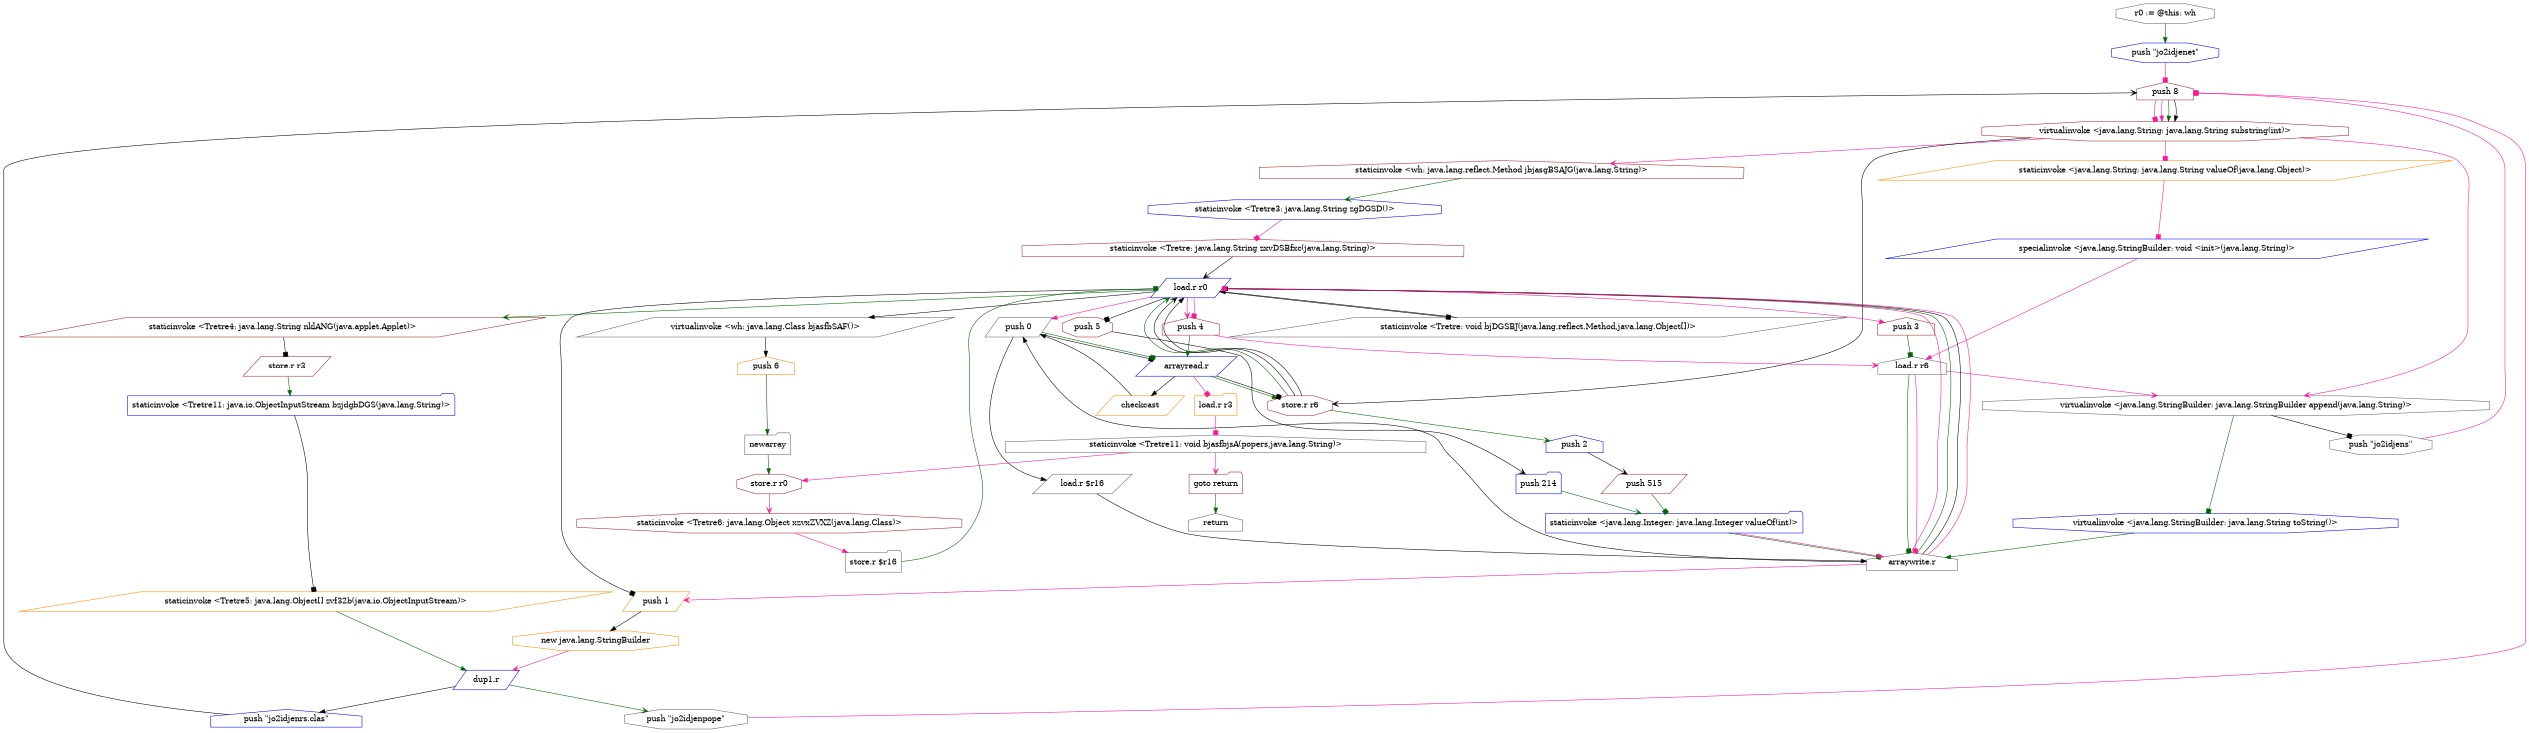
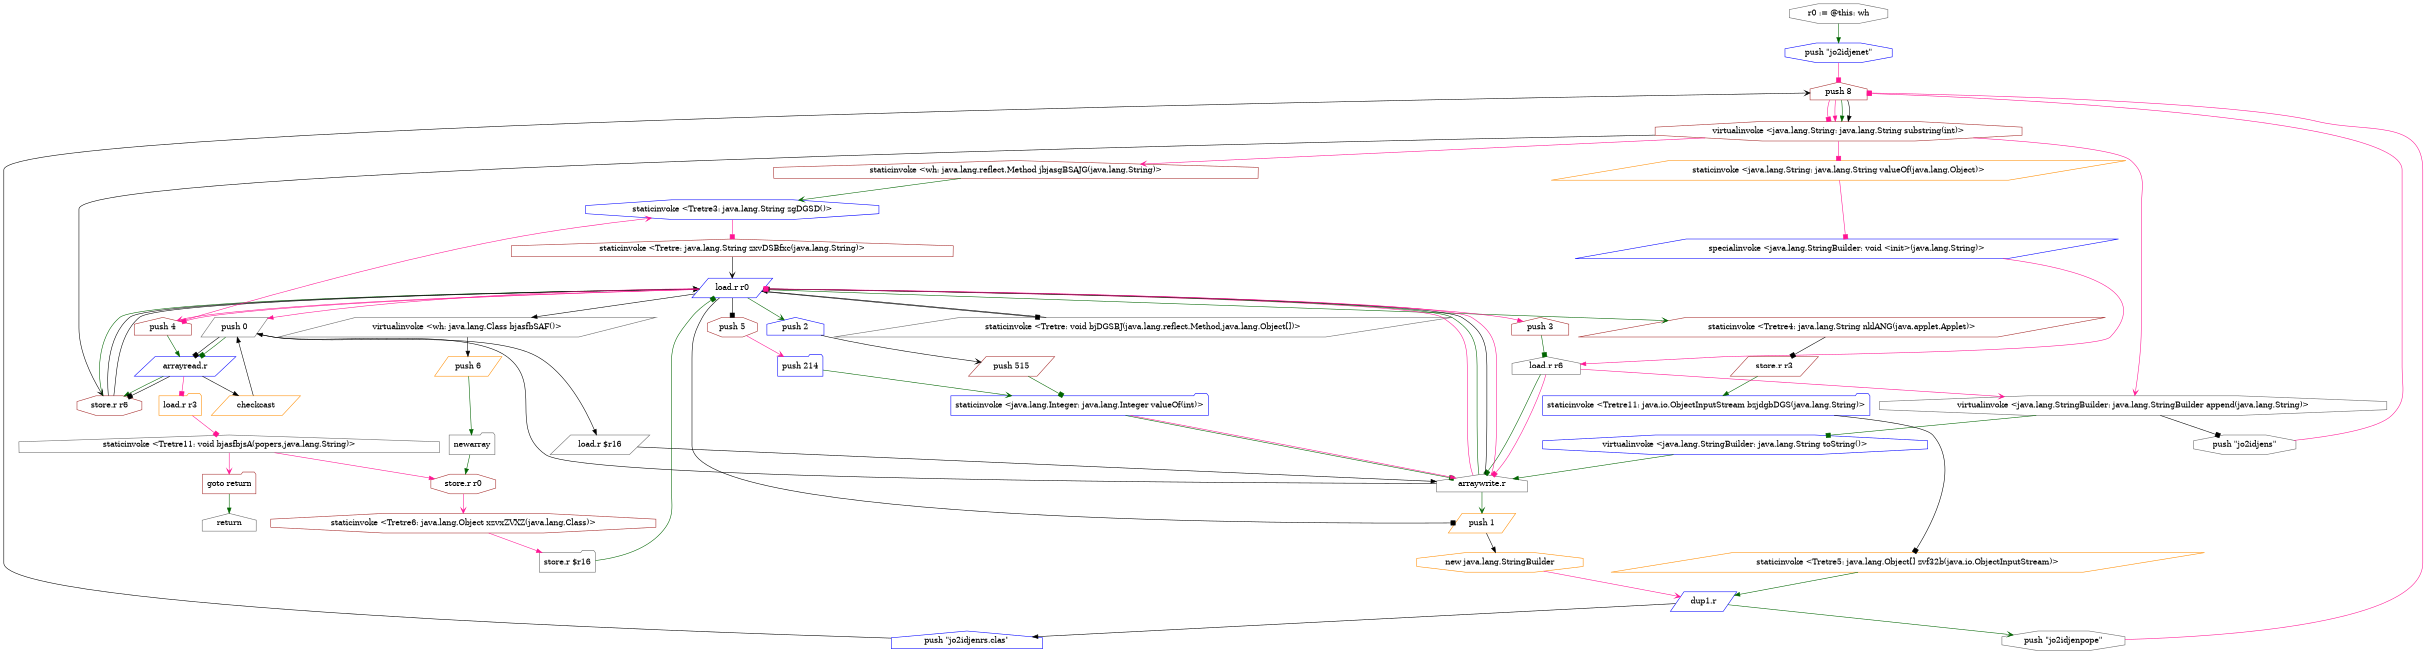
(1543, 358) -> (411, 260)
(766, 366) -> (468, 366)
(1437, 425) -> (764, 307)
(1308, 428) -> (763, 345)
(1278, 582) -> (1482, 500)
